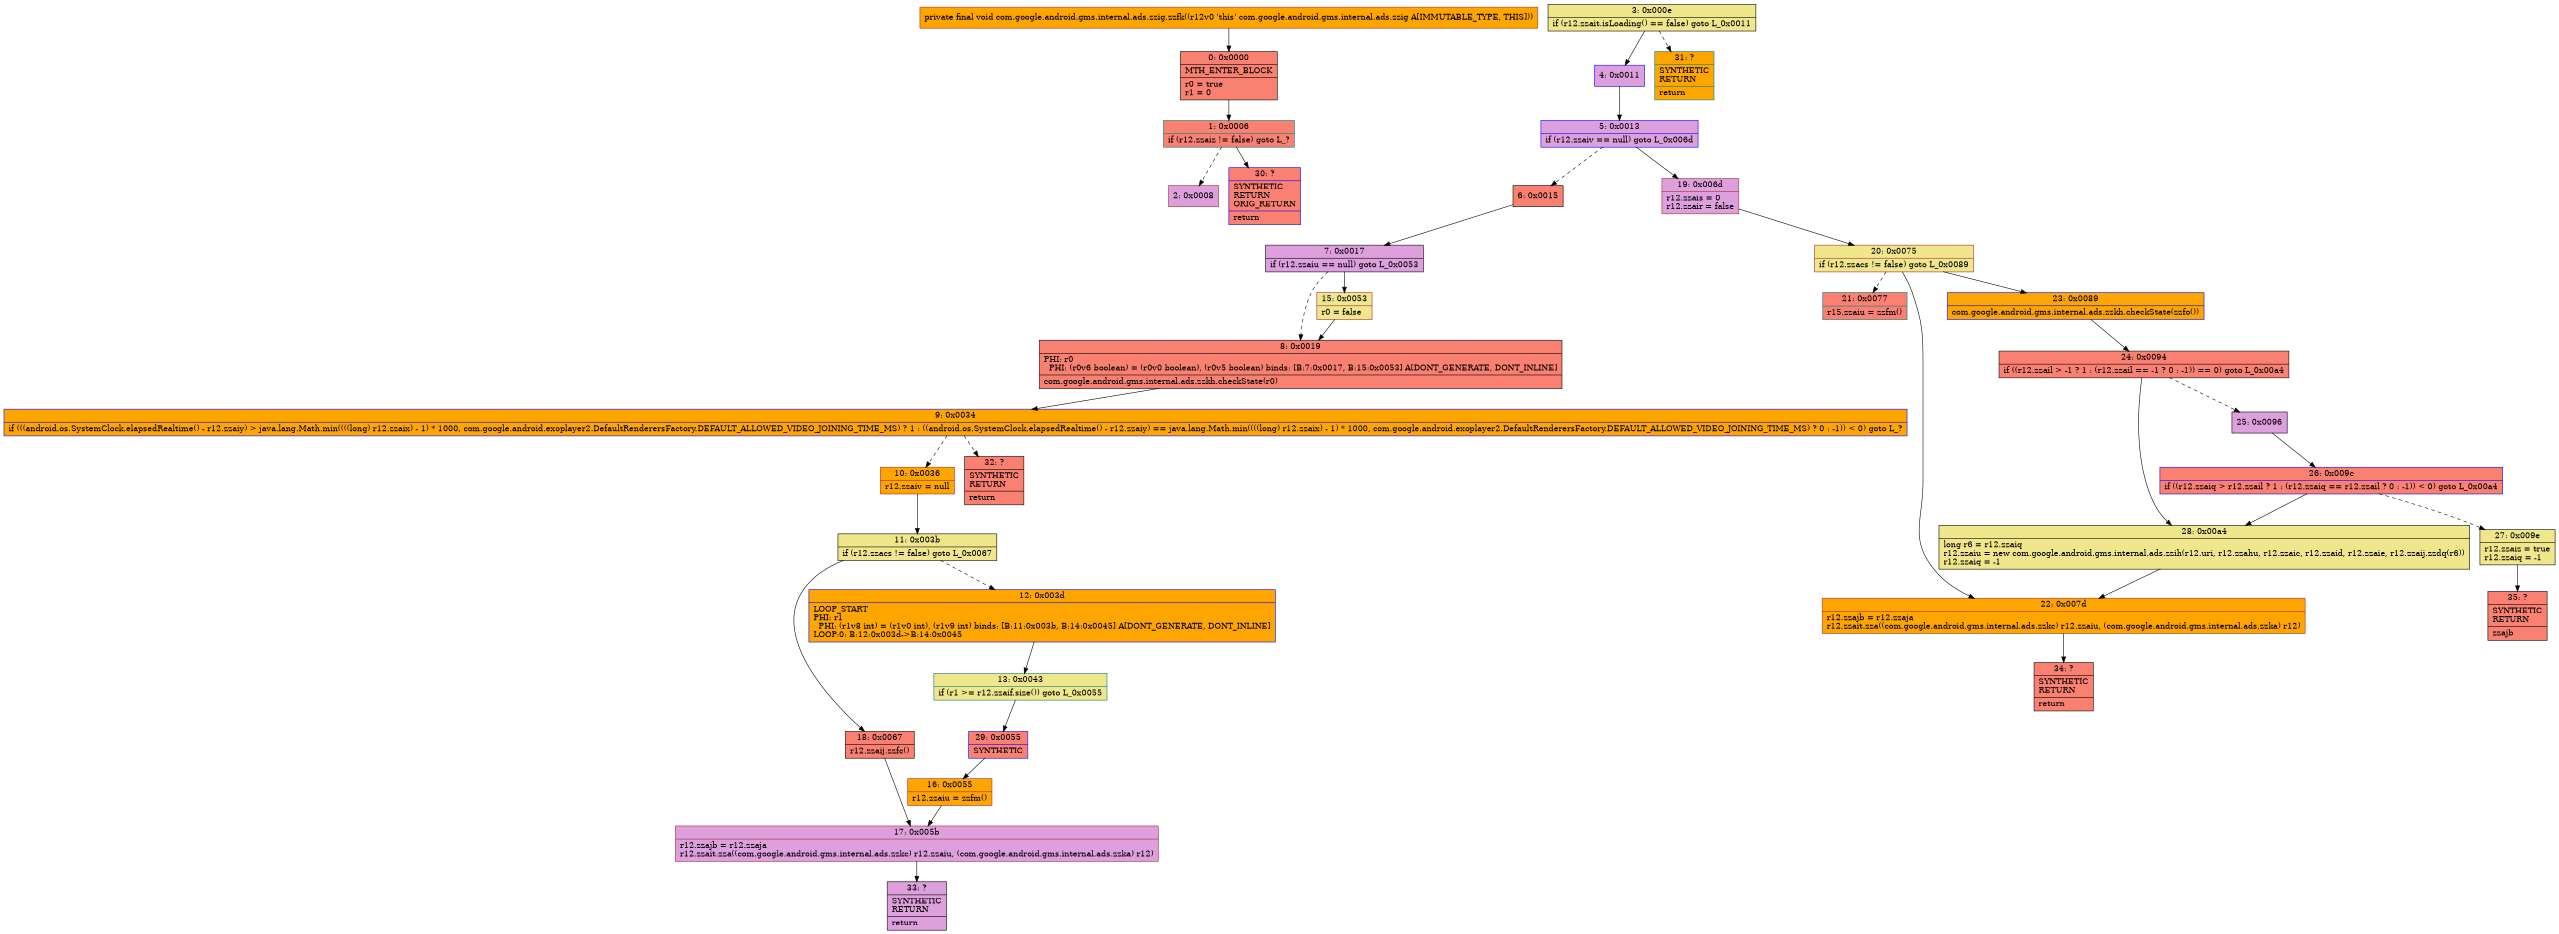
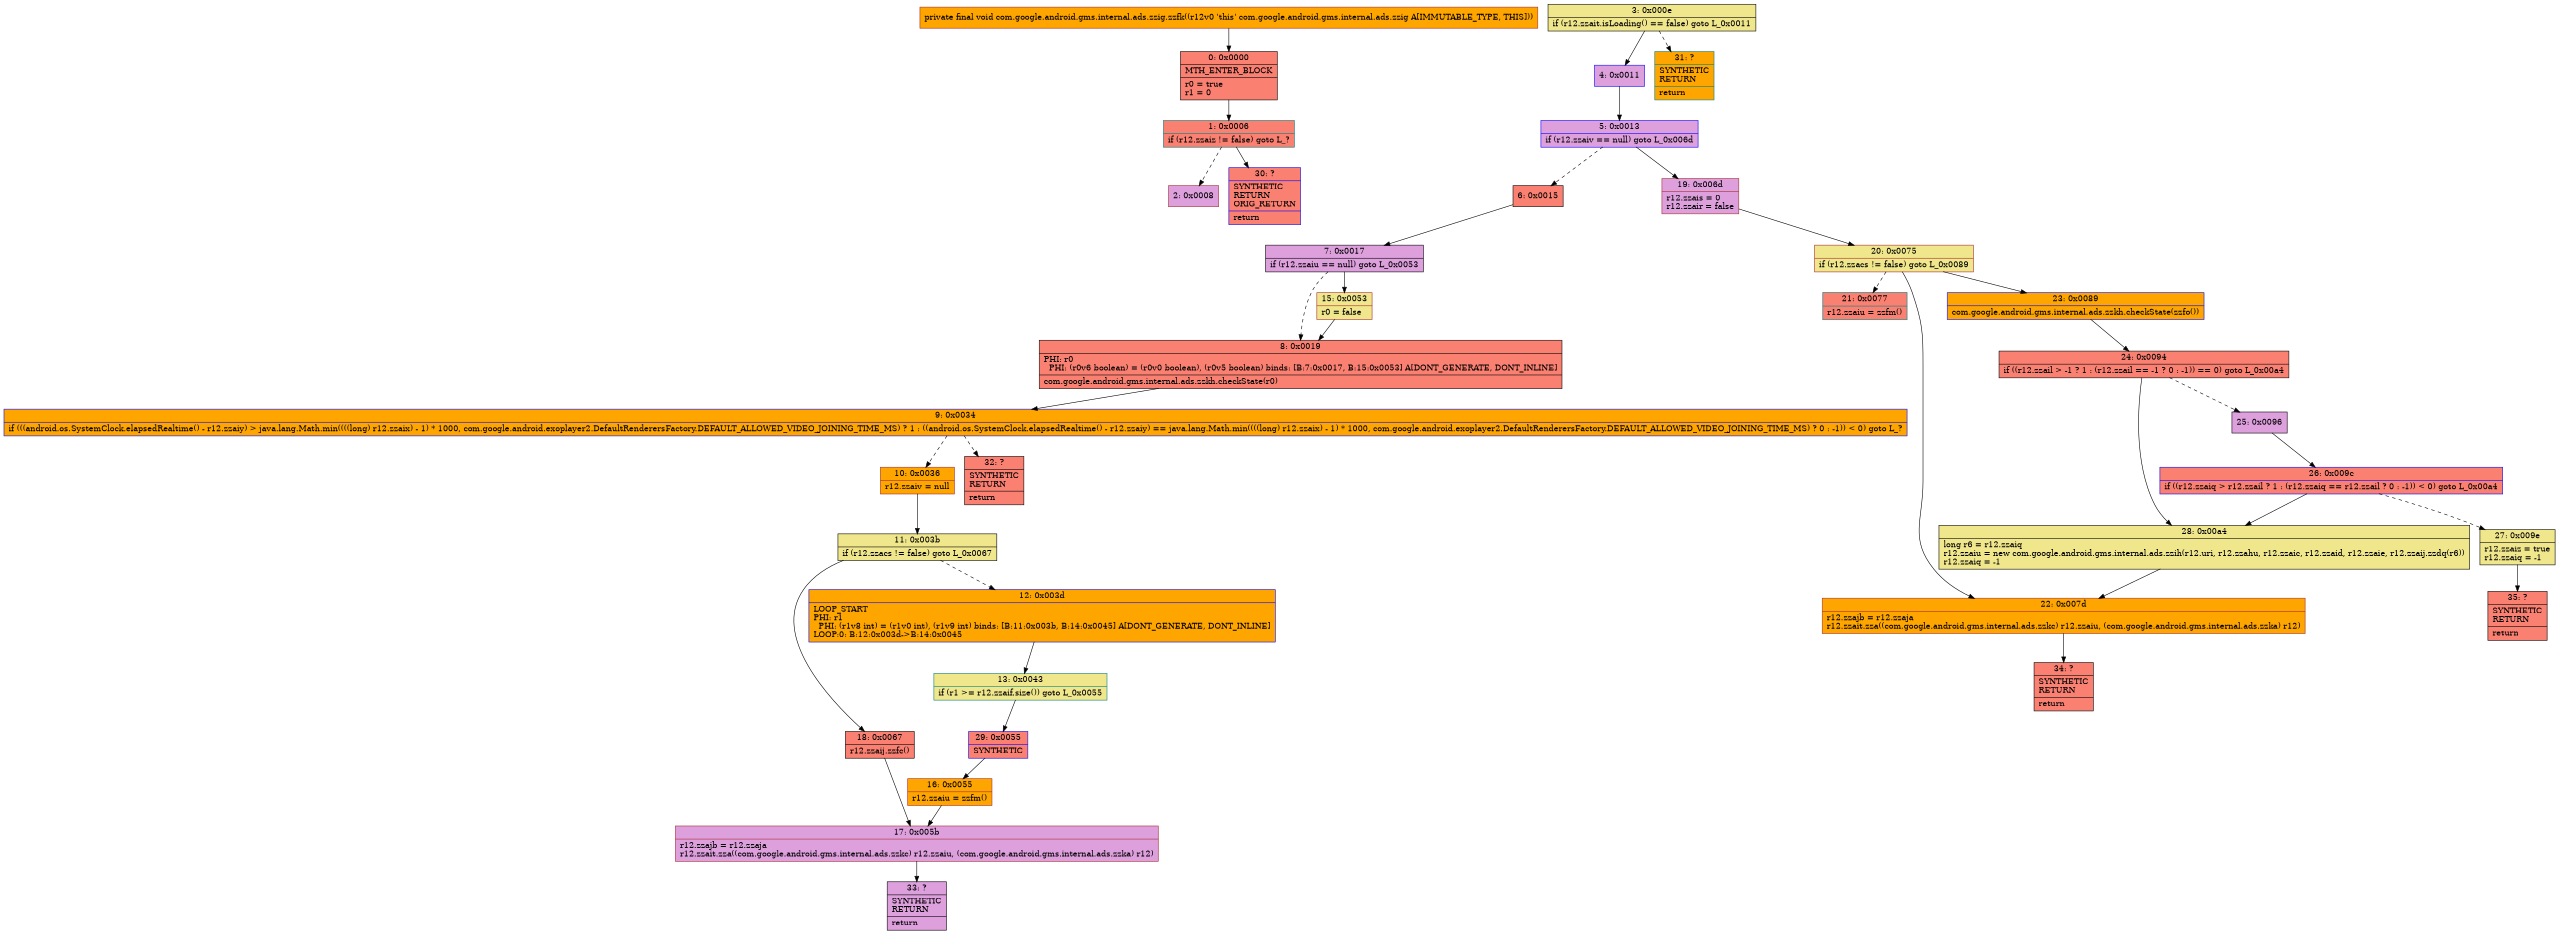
(1865, 313) -> (1865, 313)
(2503, 633) -> (2506, 633)
